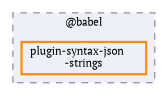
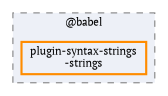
(84, 58) -> (84, 58)
